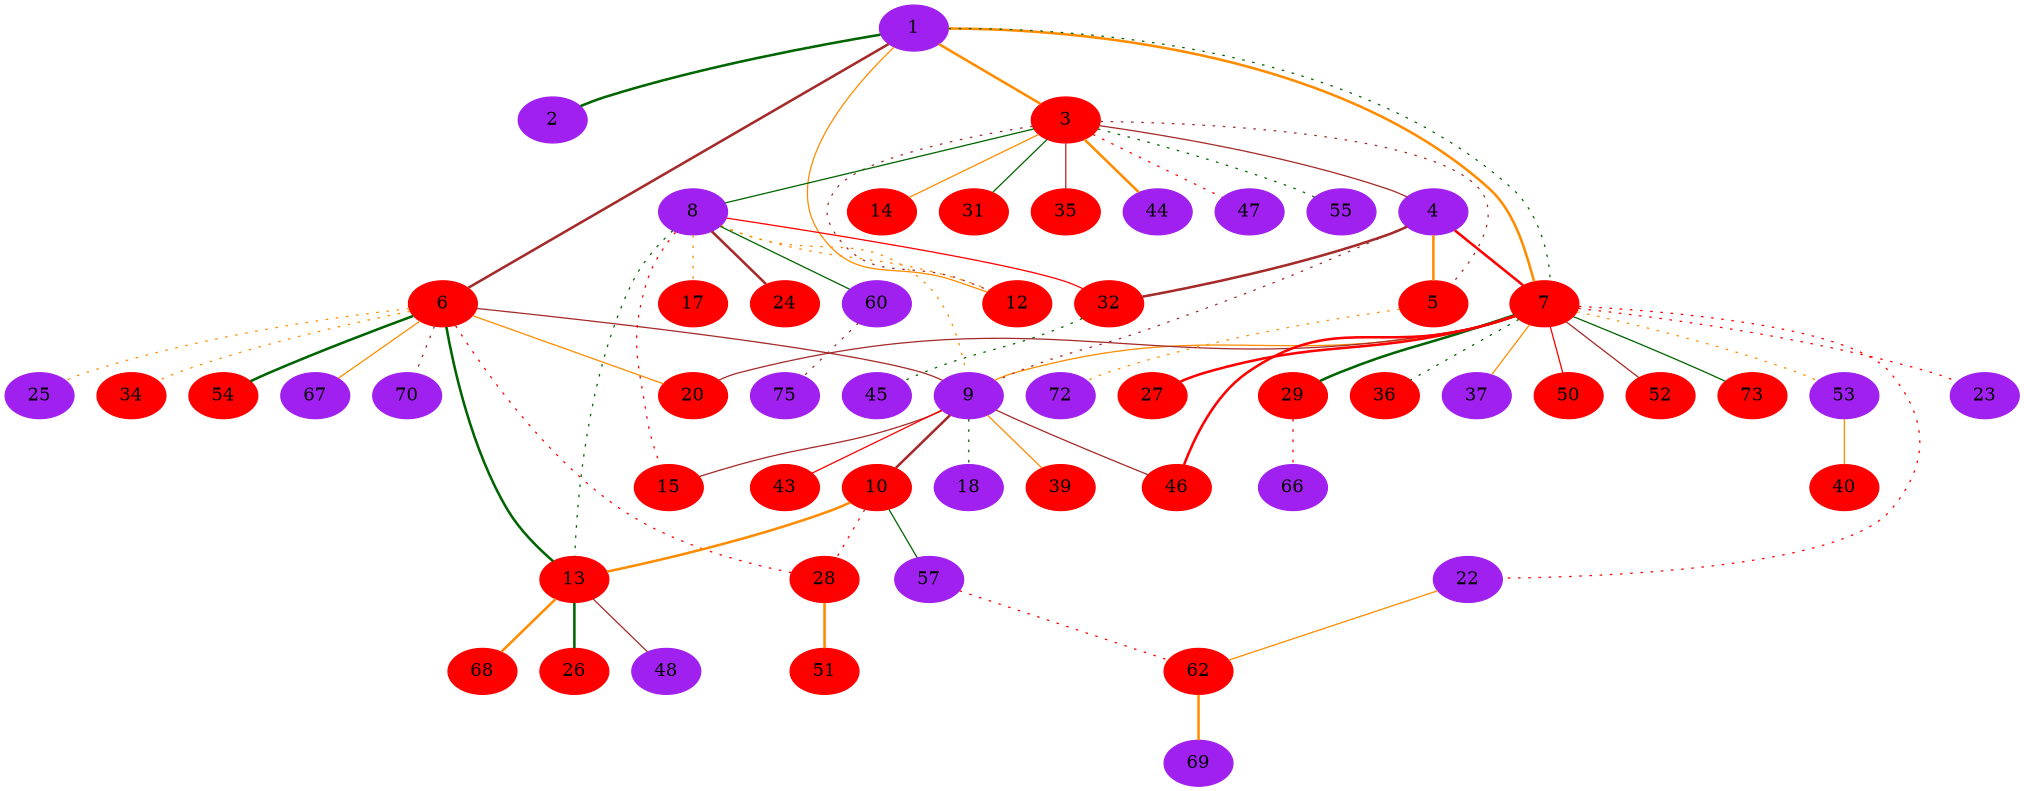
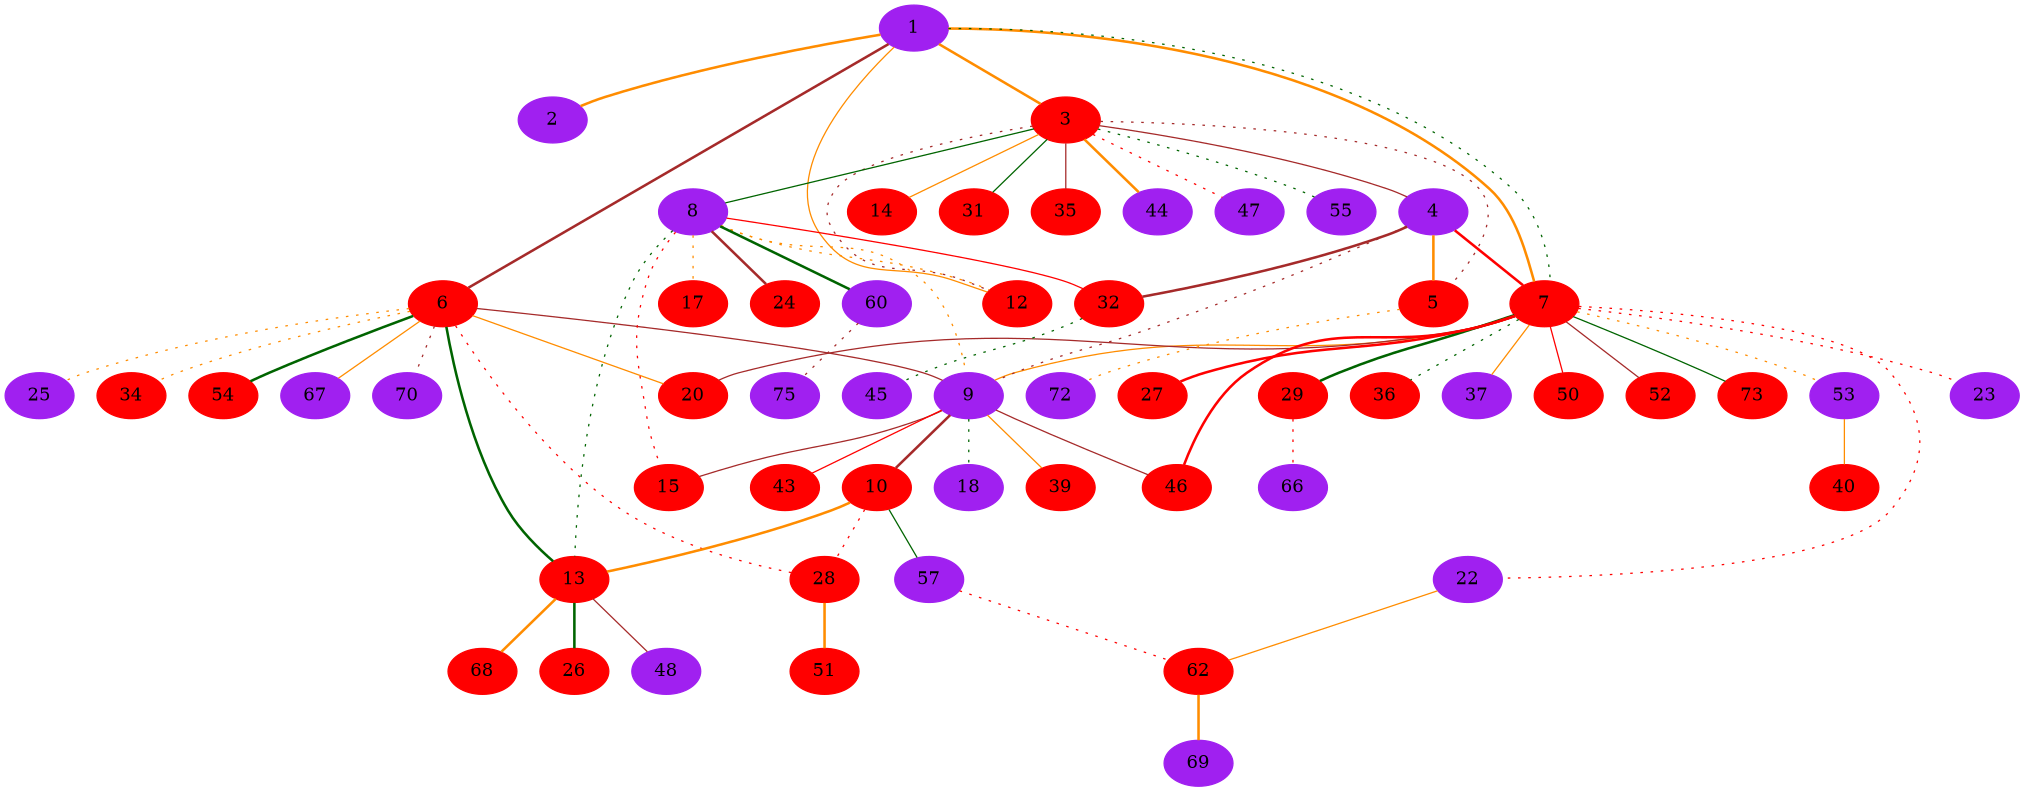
(729, 64) -> (729, 64)
(785, 258) -> (785, 258)
